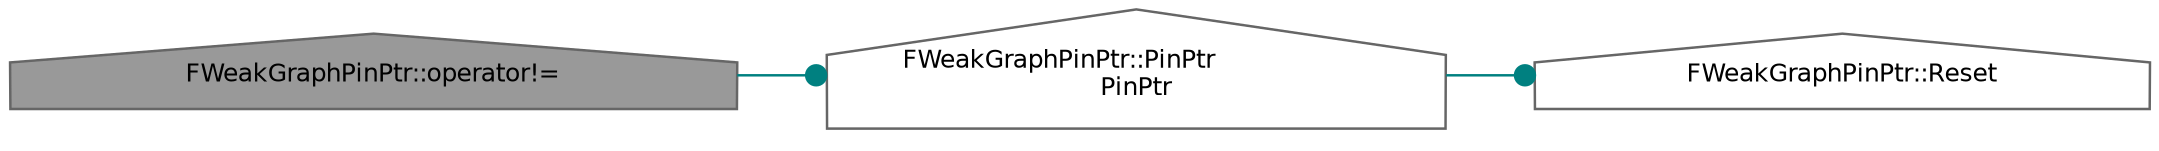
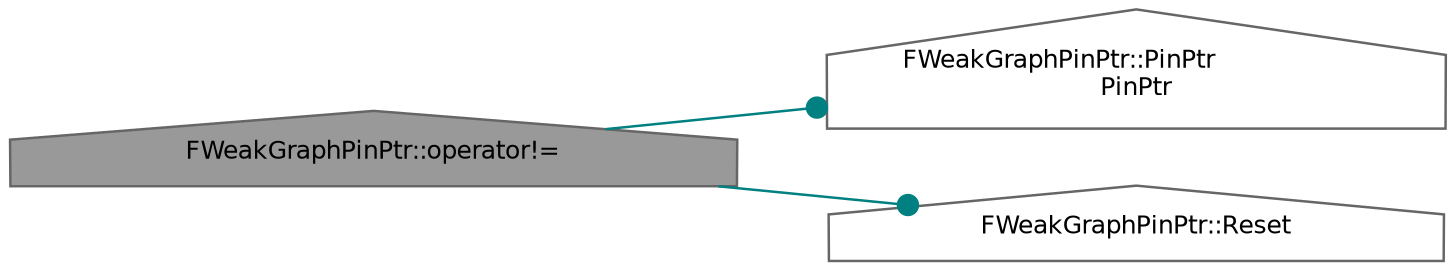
(1481, 75) -> (808, 195)
